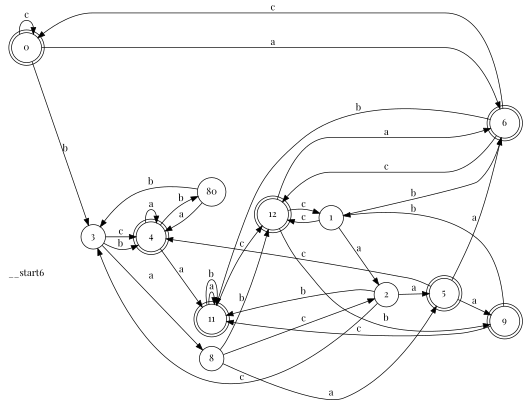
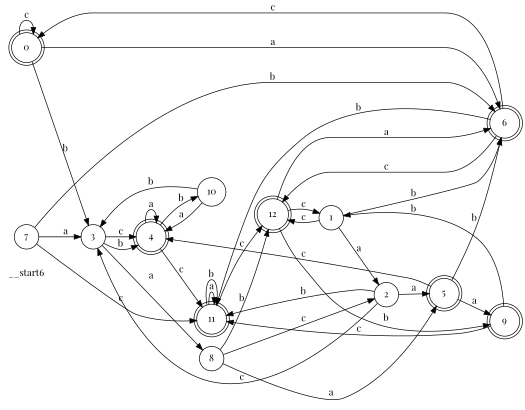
(212, 192) -> (212, 192)
(474, 218) -> (474, 218)
none -> (27, 237)
(181, 270) -> (181, 270)
